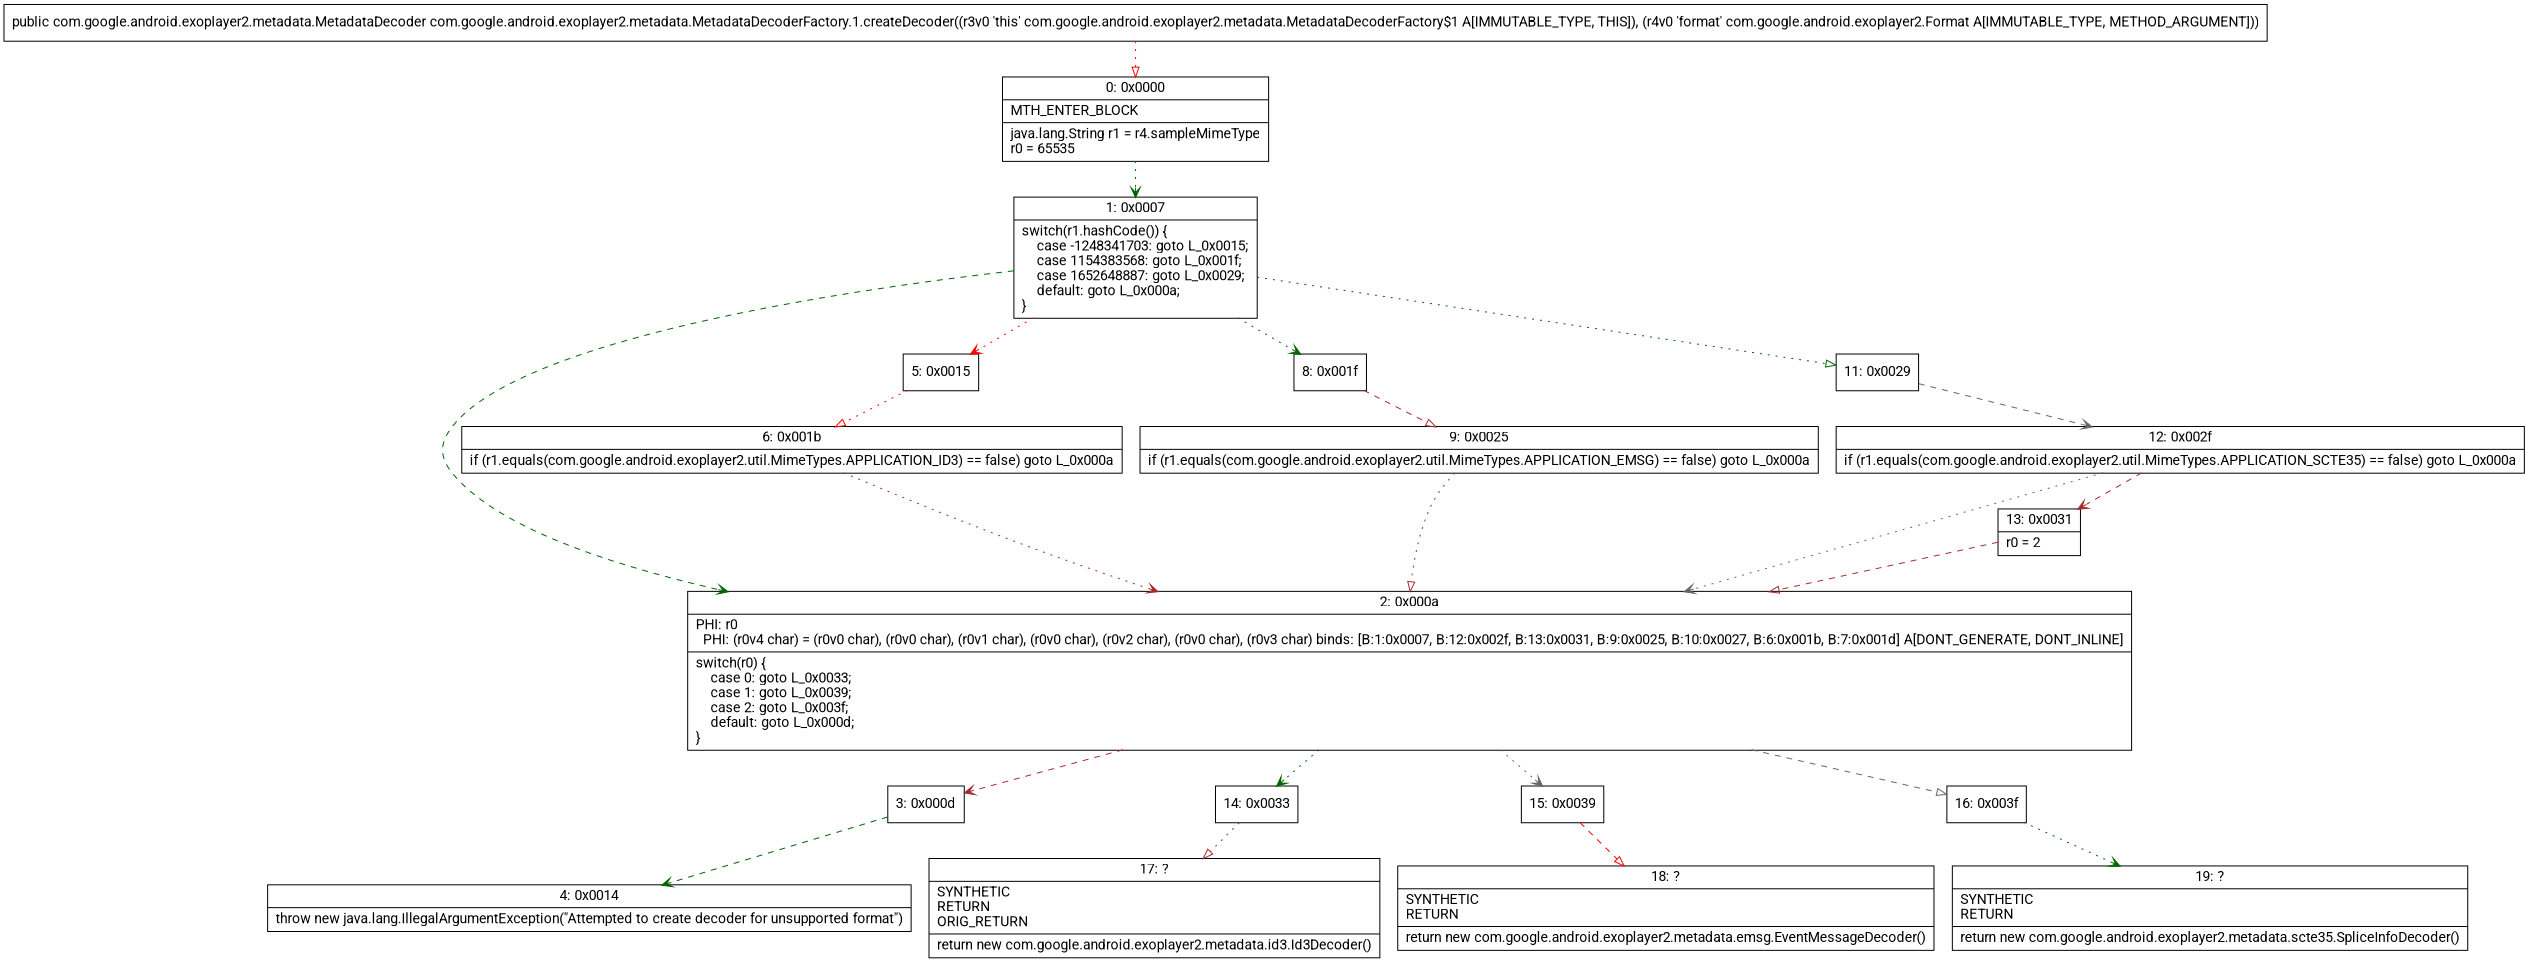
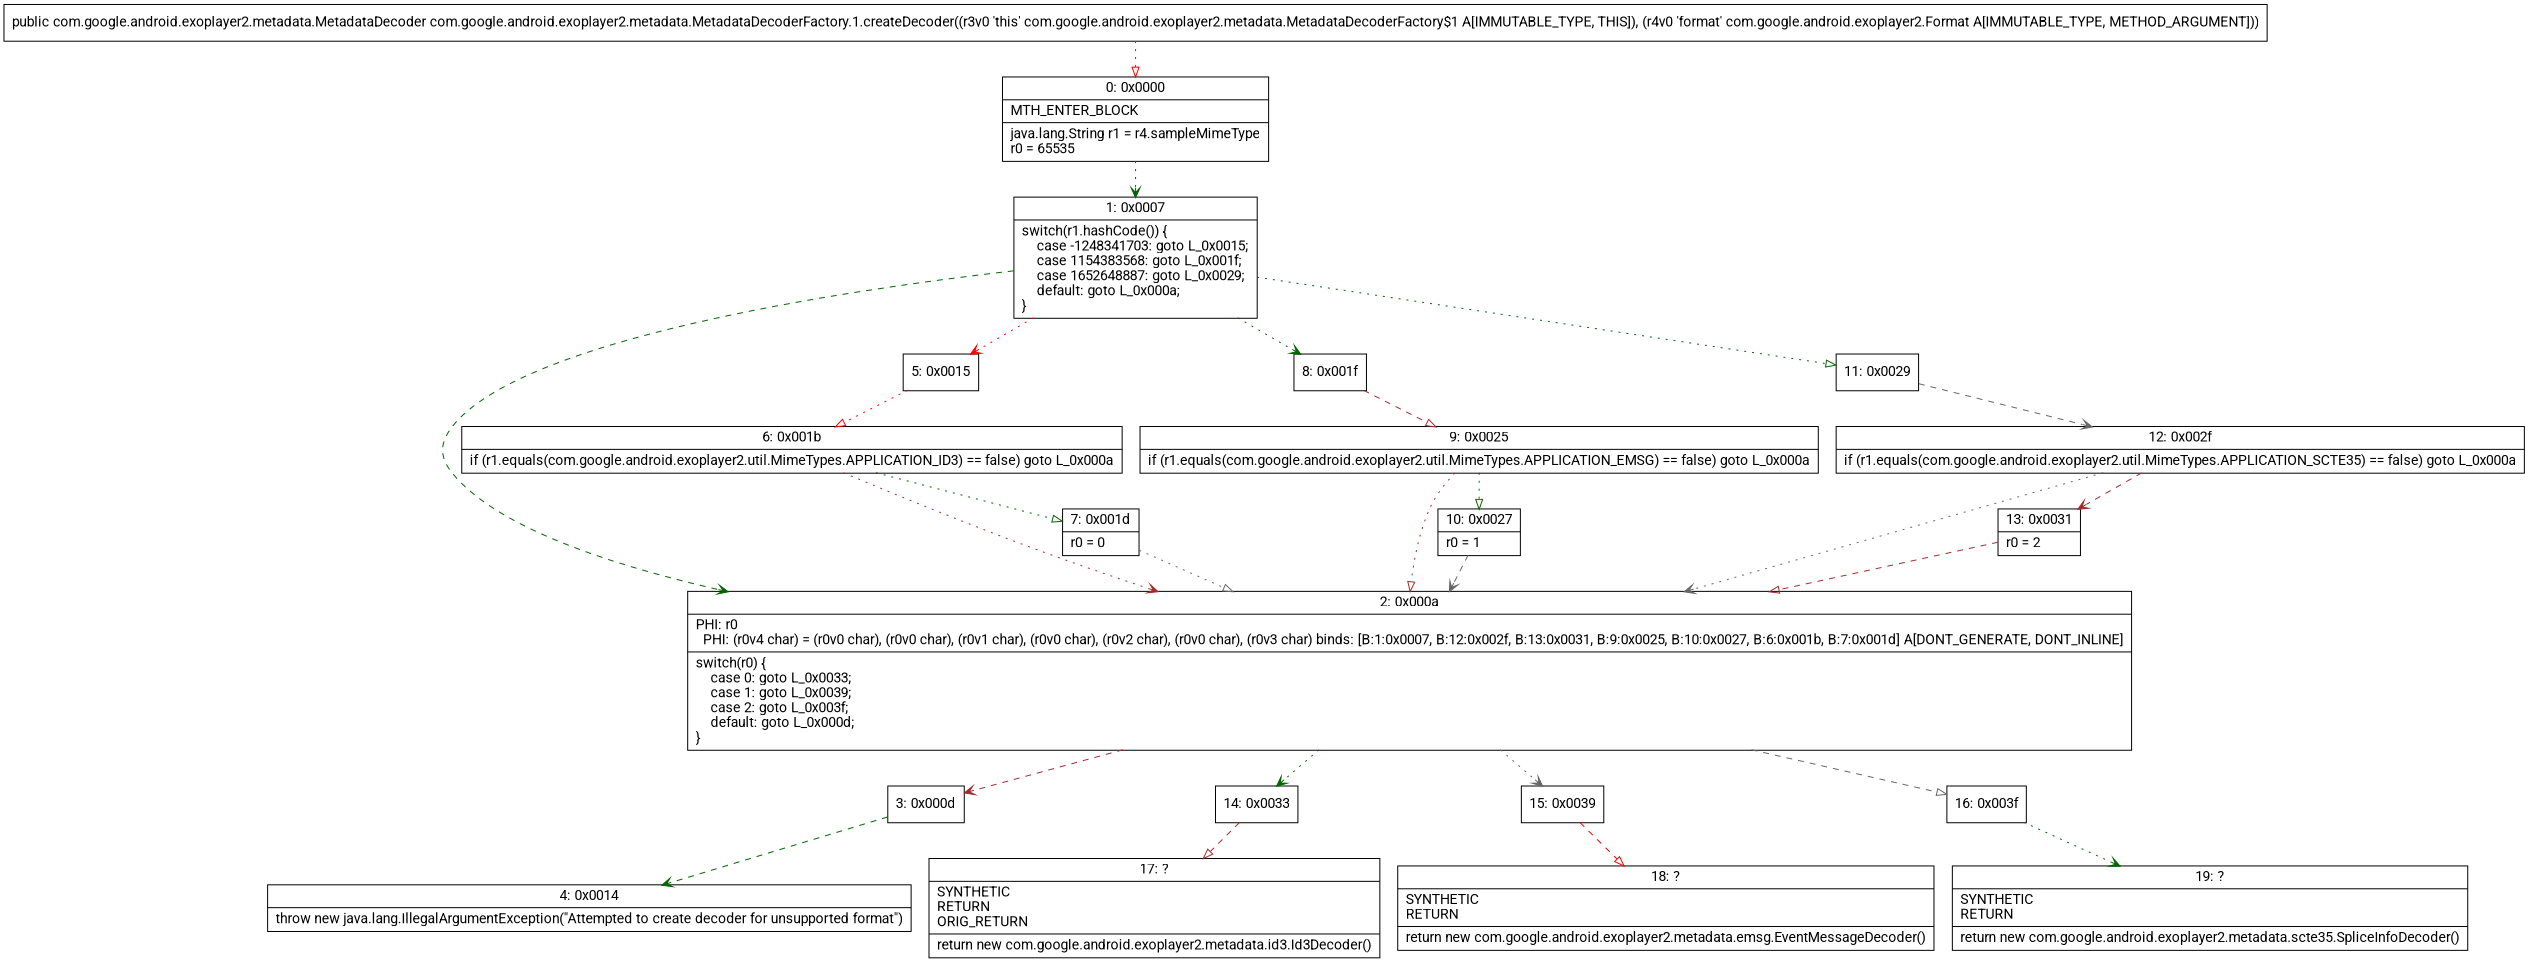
none -> (1101, 532)
none -> (1479, 532)
(1225, 837) -> (1225, 837)
